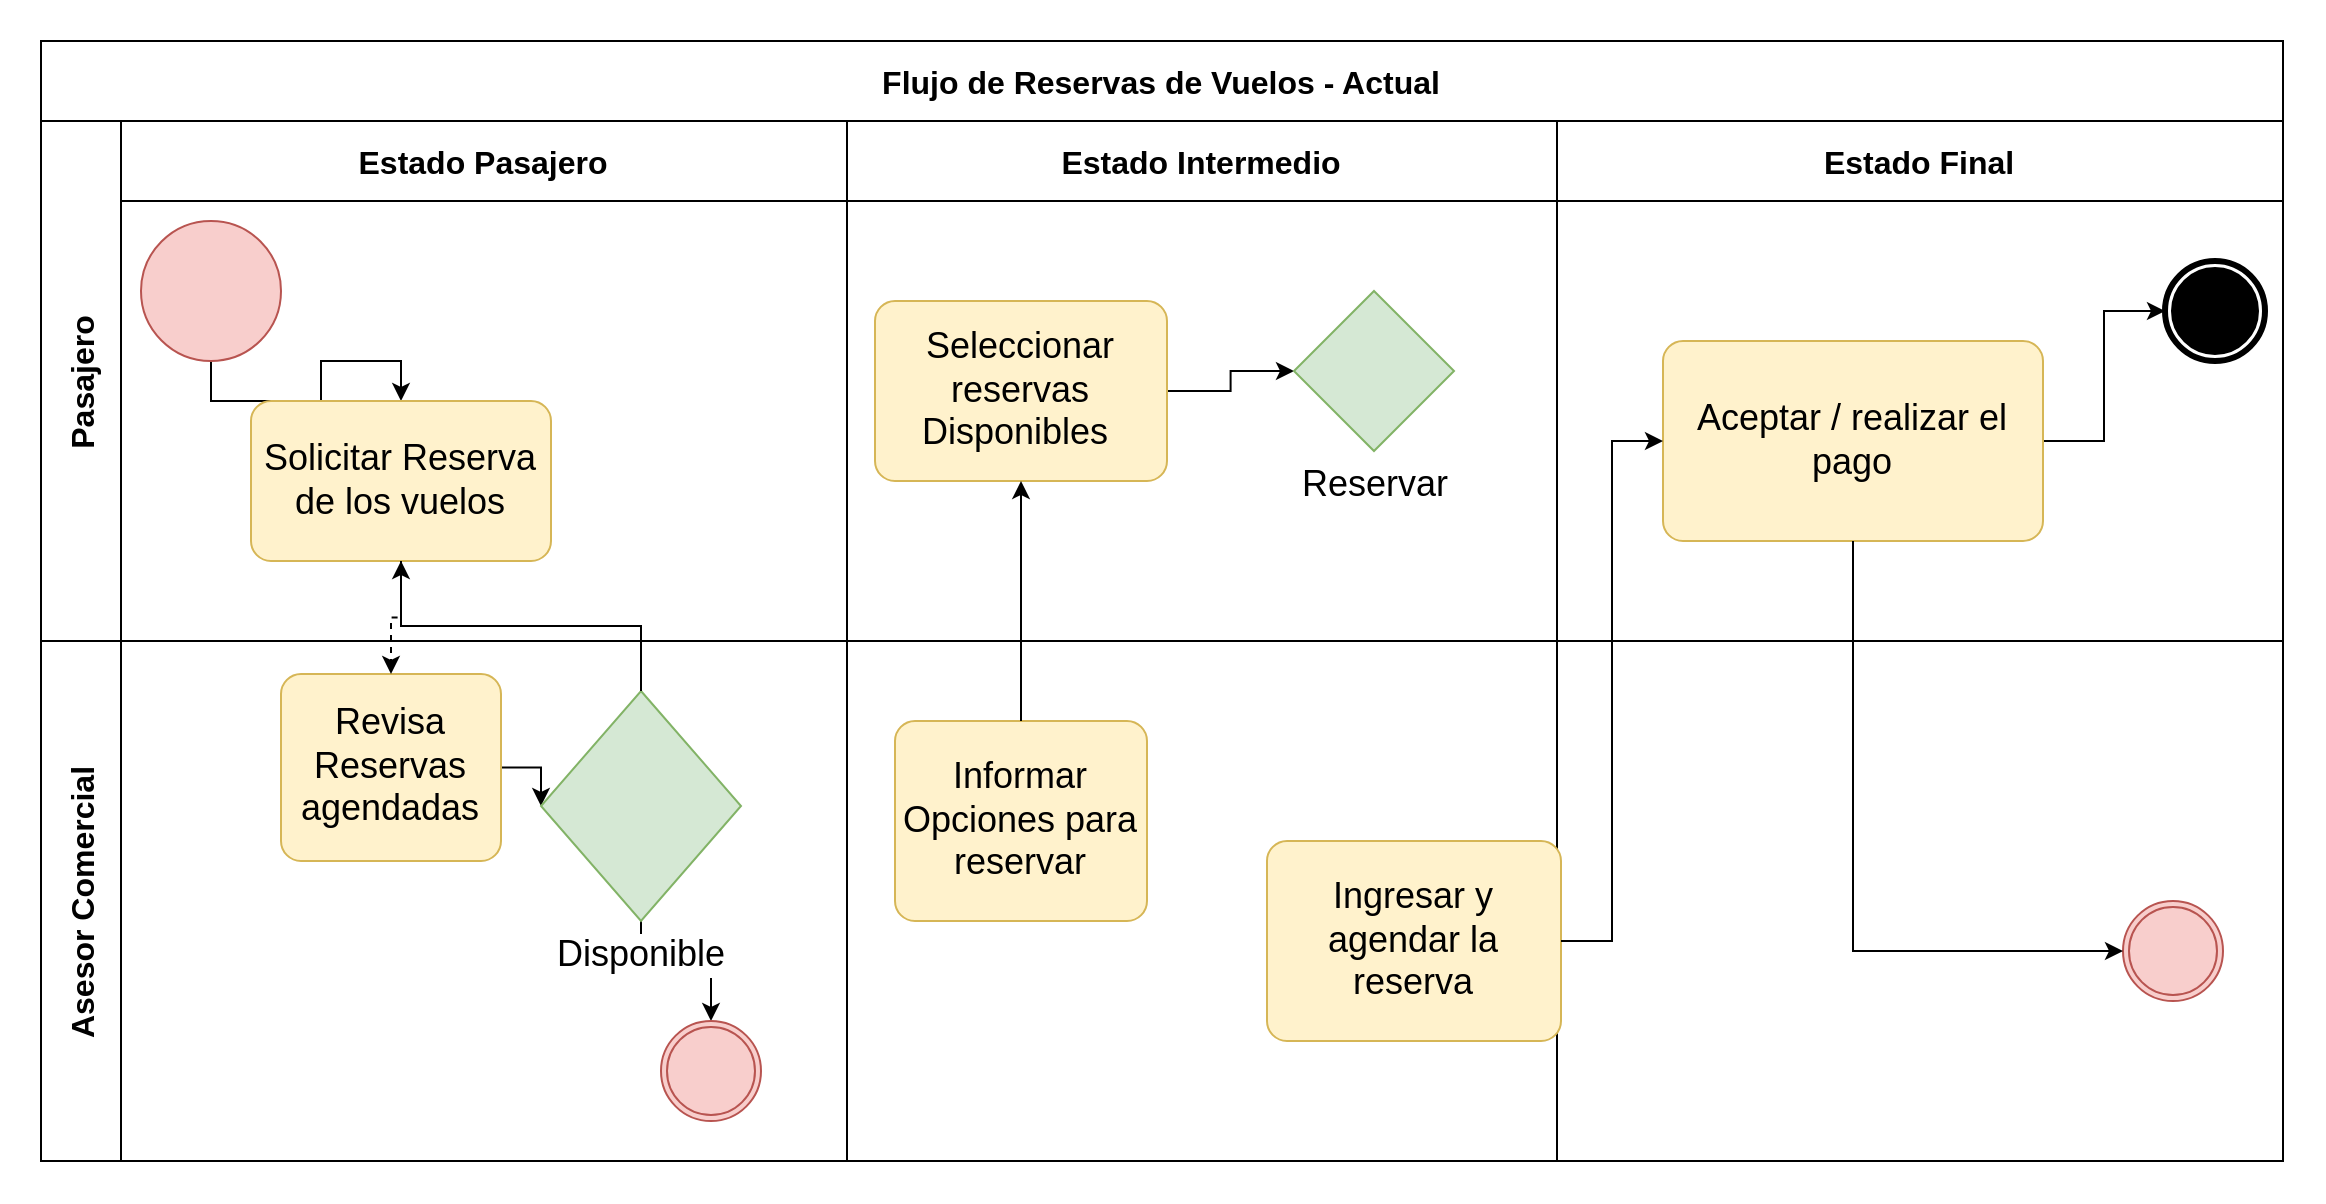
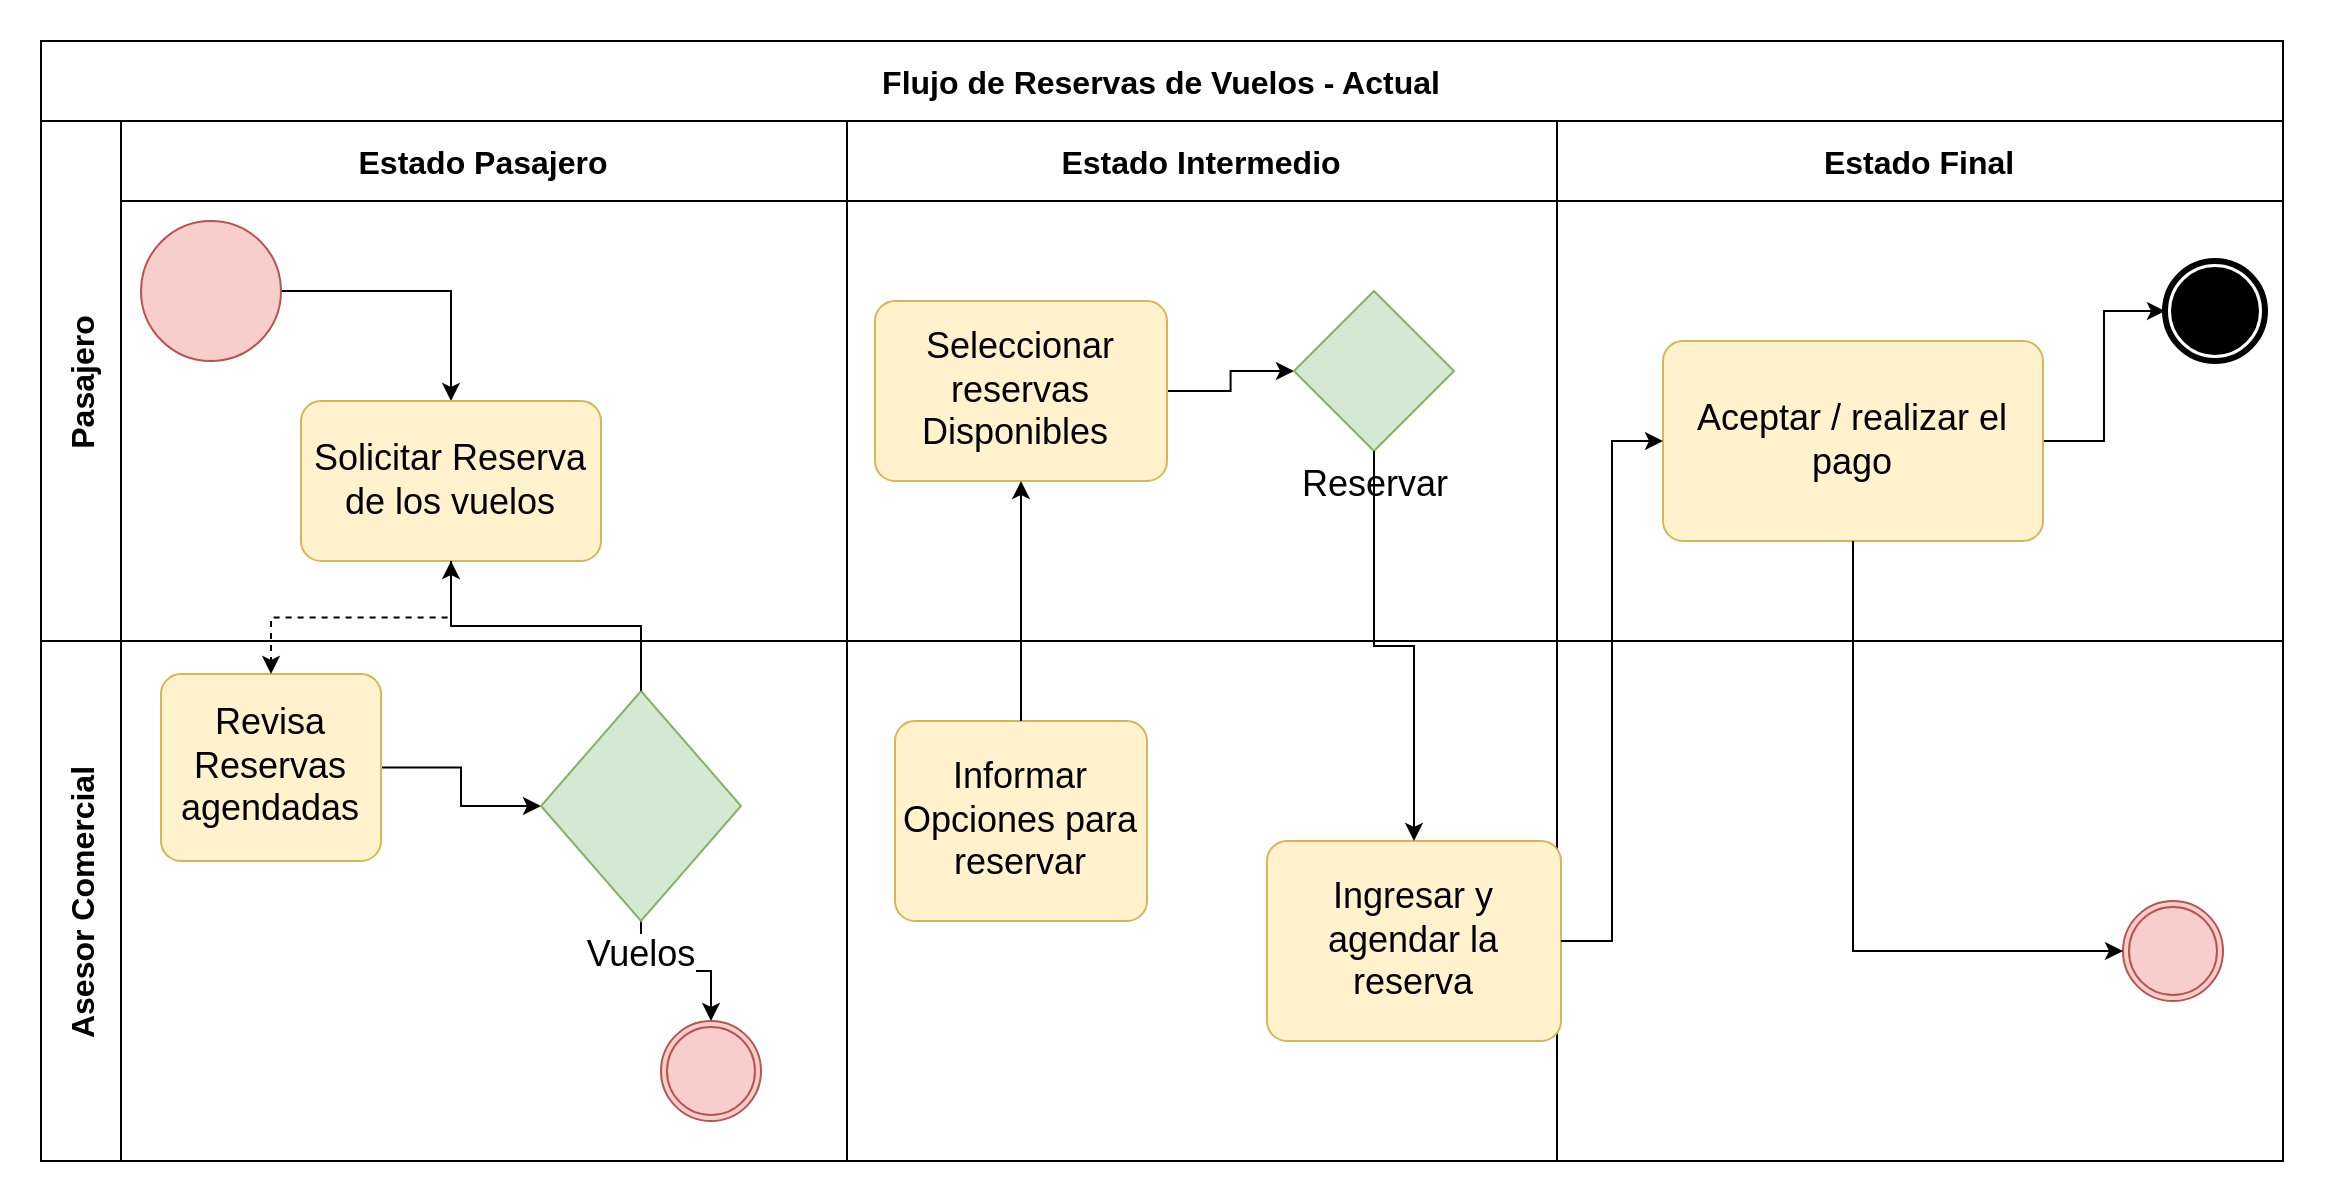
(401, 481) -> (451, 481)
none -> (1387, 646)
(391, 768) -> (271, 768)
(642, 949) -> (642, 949)
